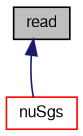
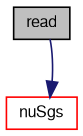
(31, 76) -> (52, 60)
